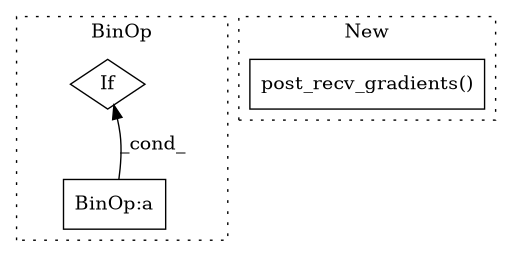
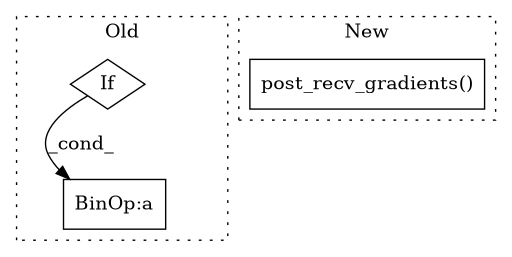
(122, 32) -> (122, 32)
(121, 149) -> (51, 127)
